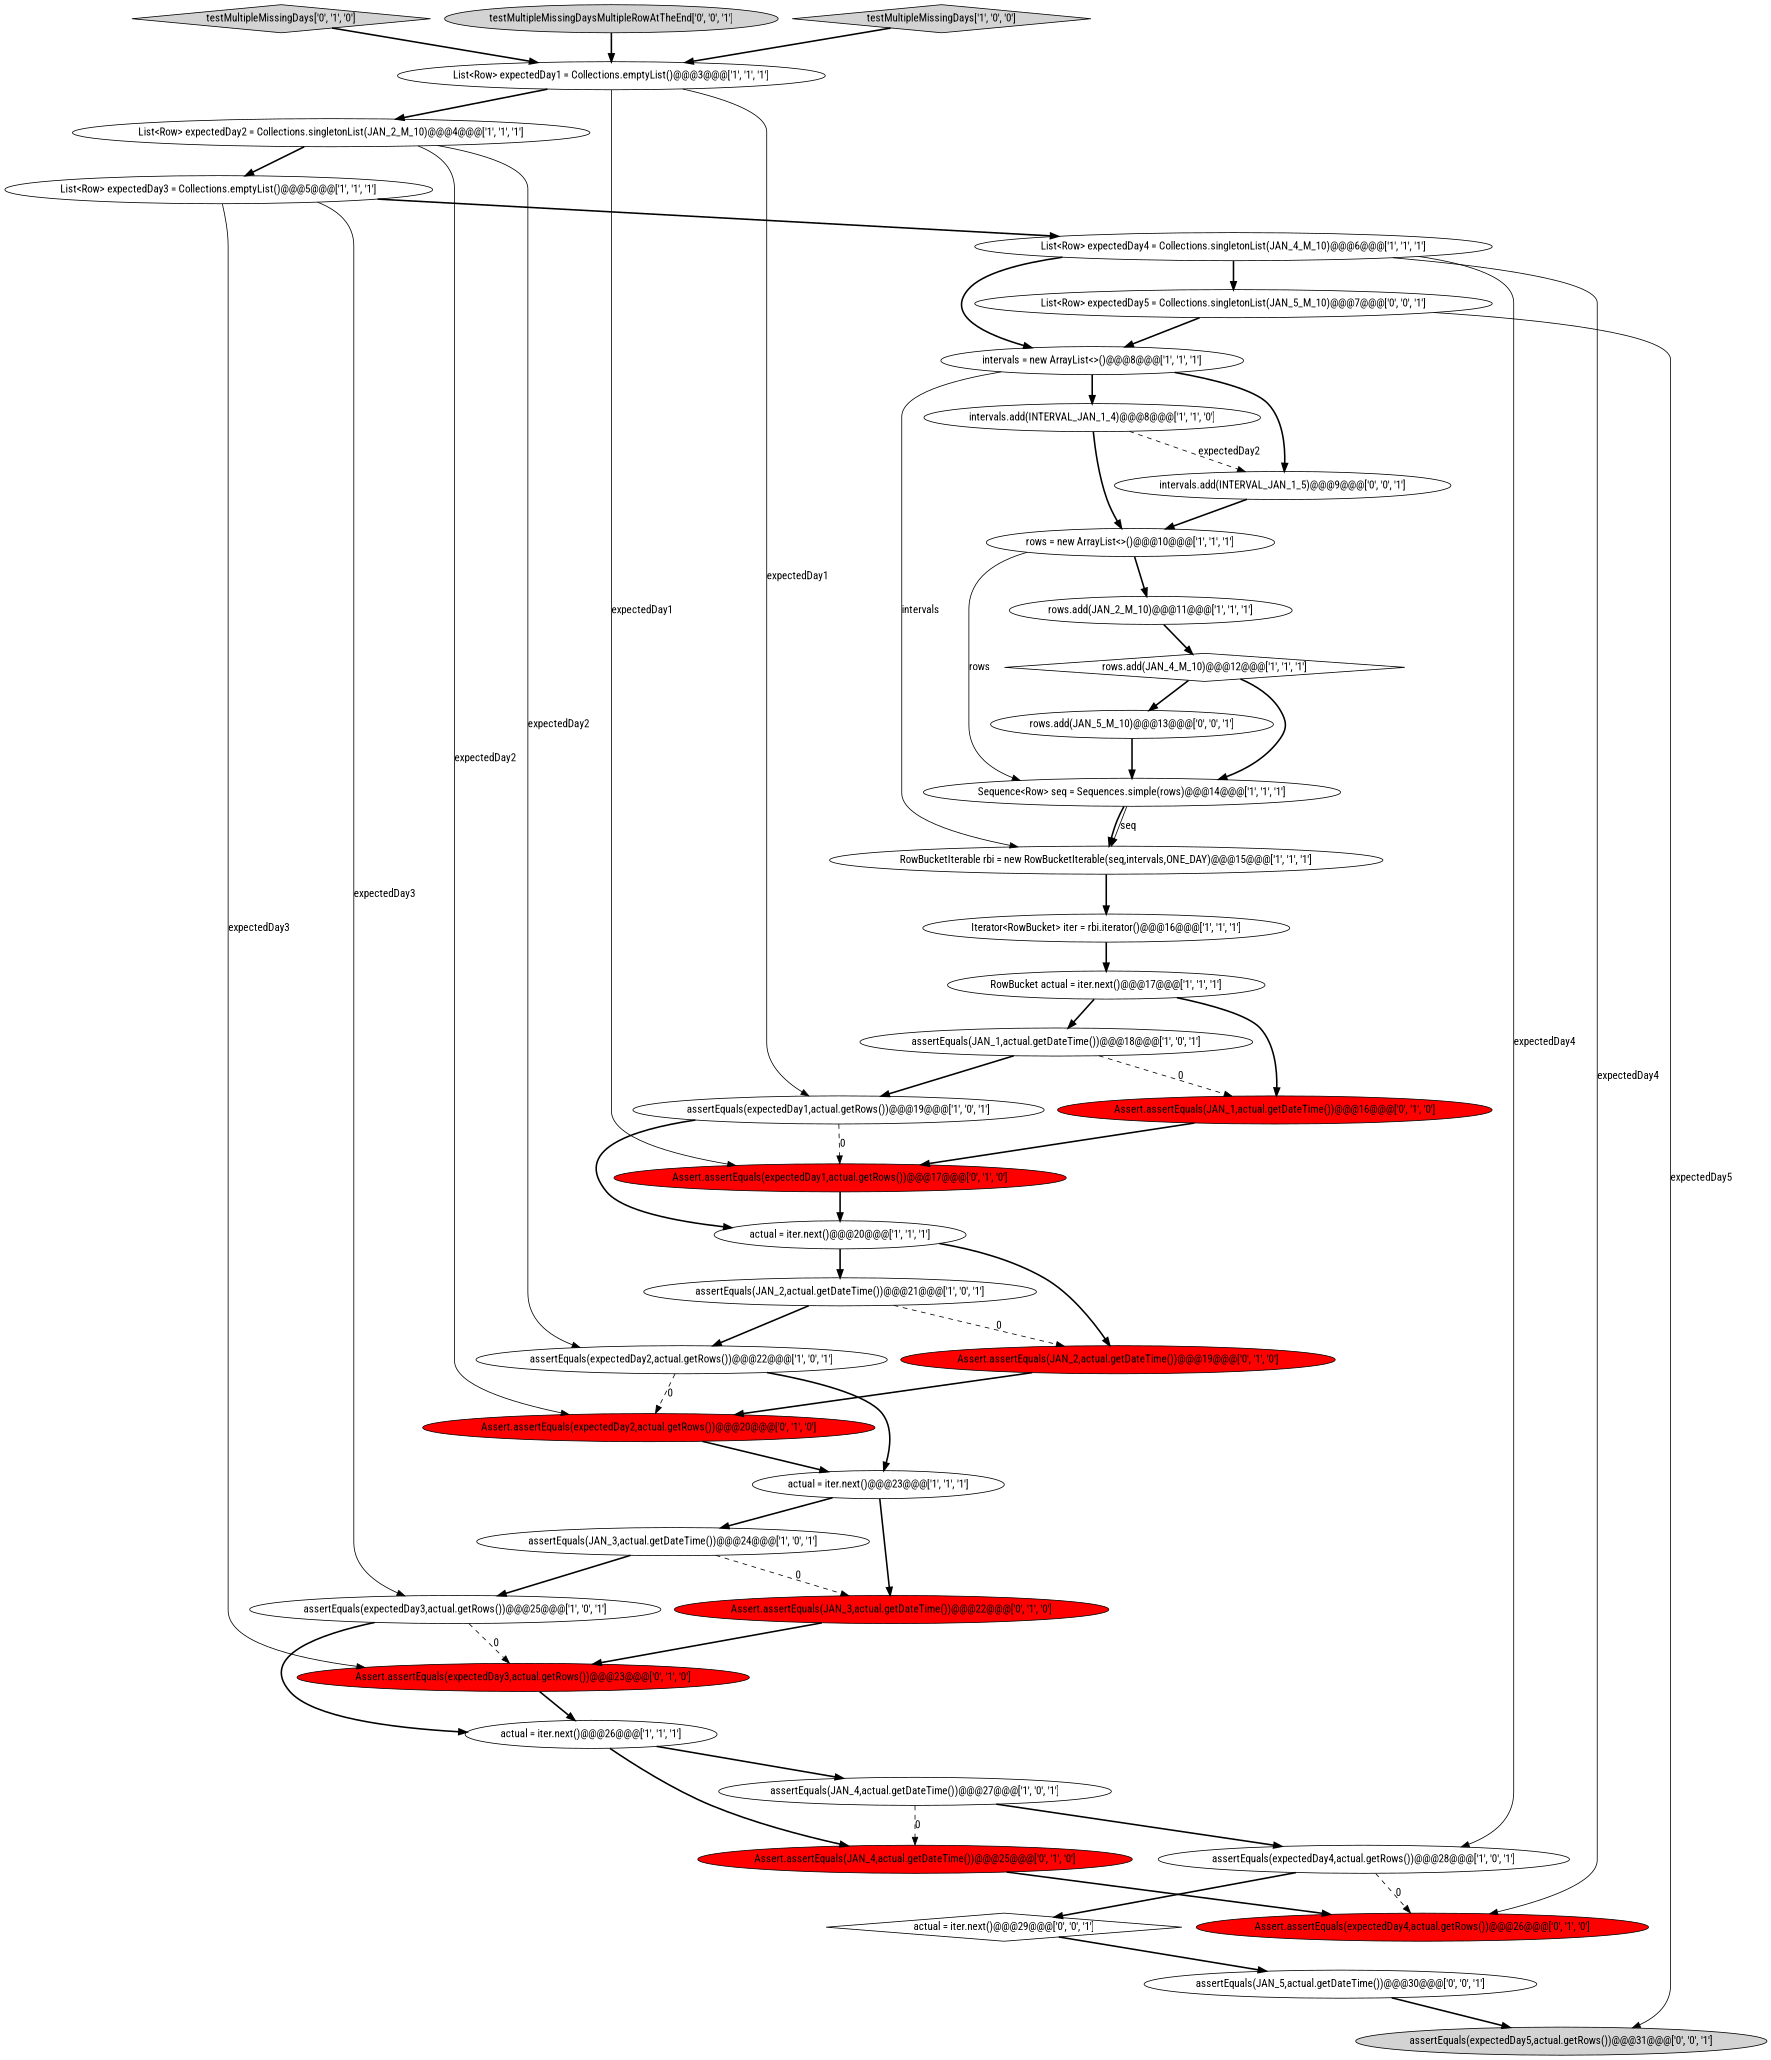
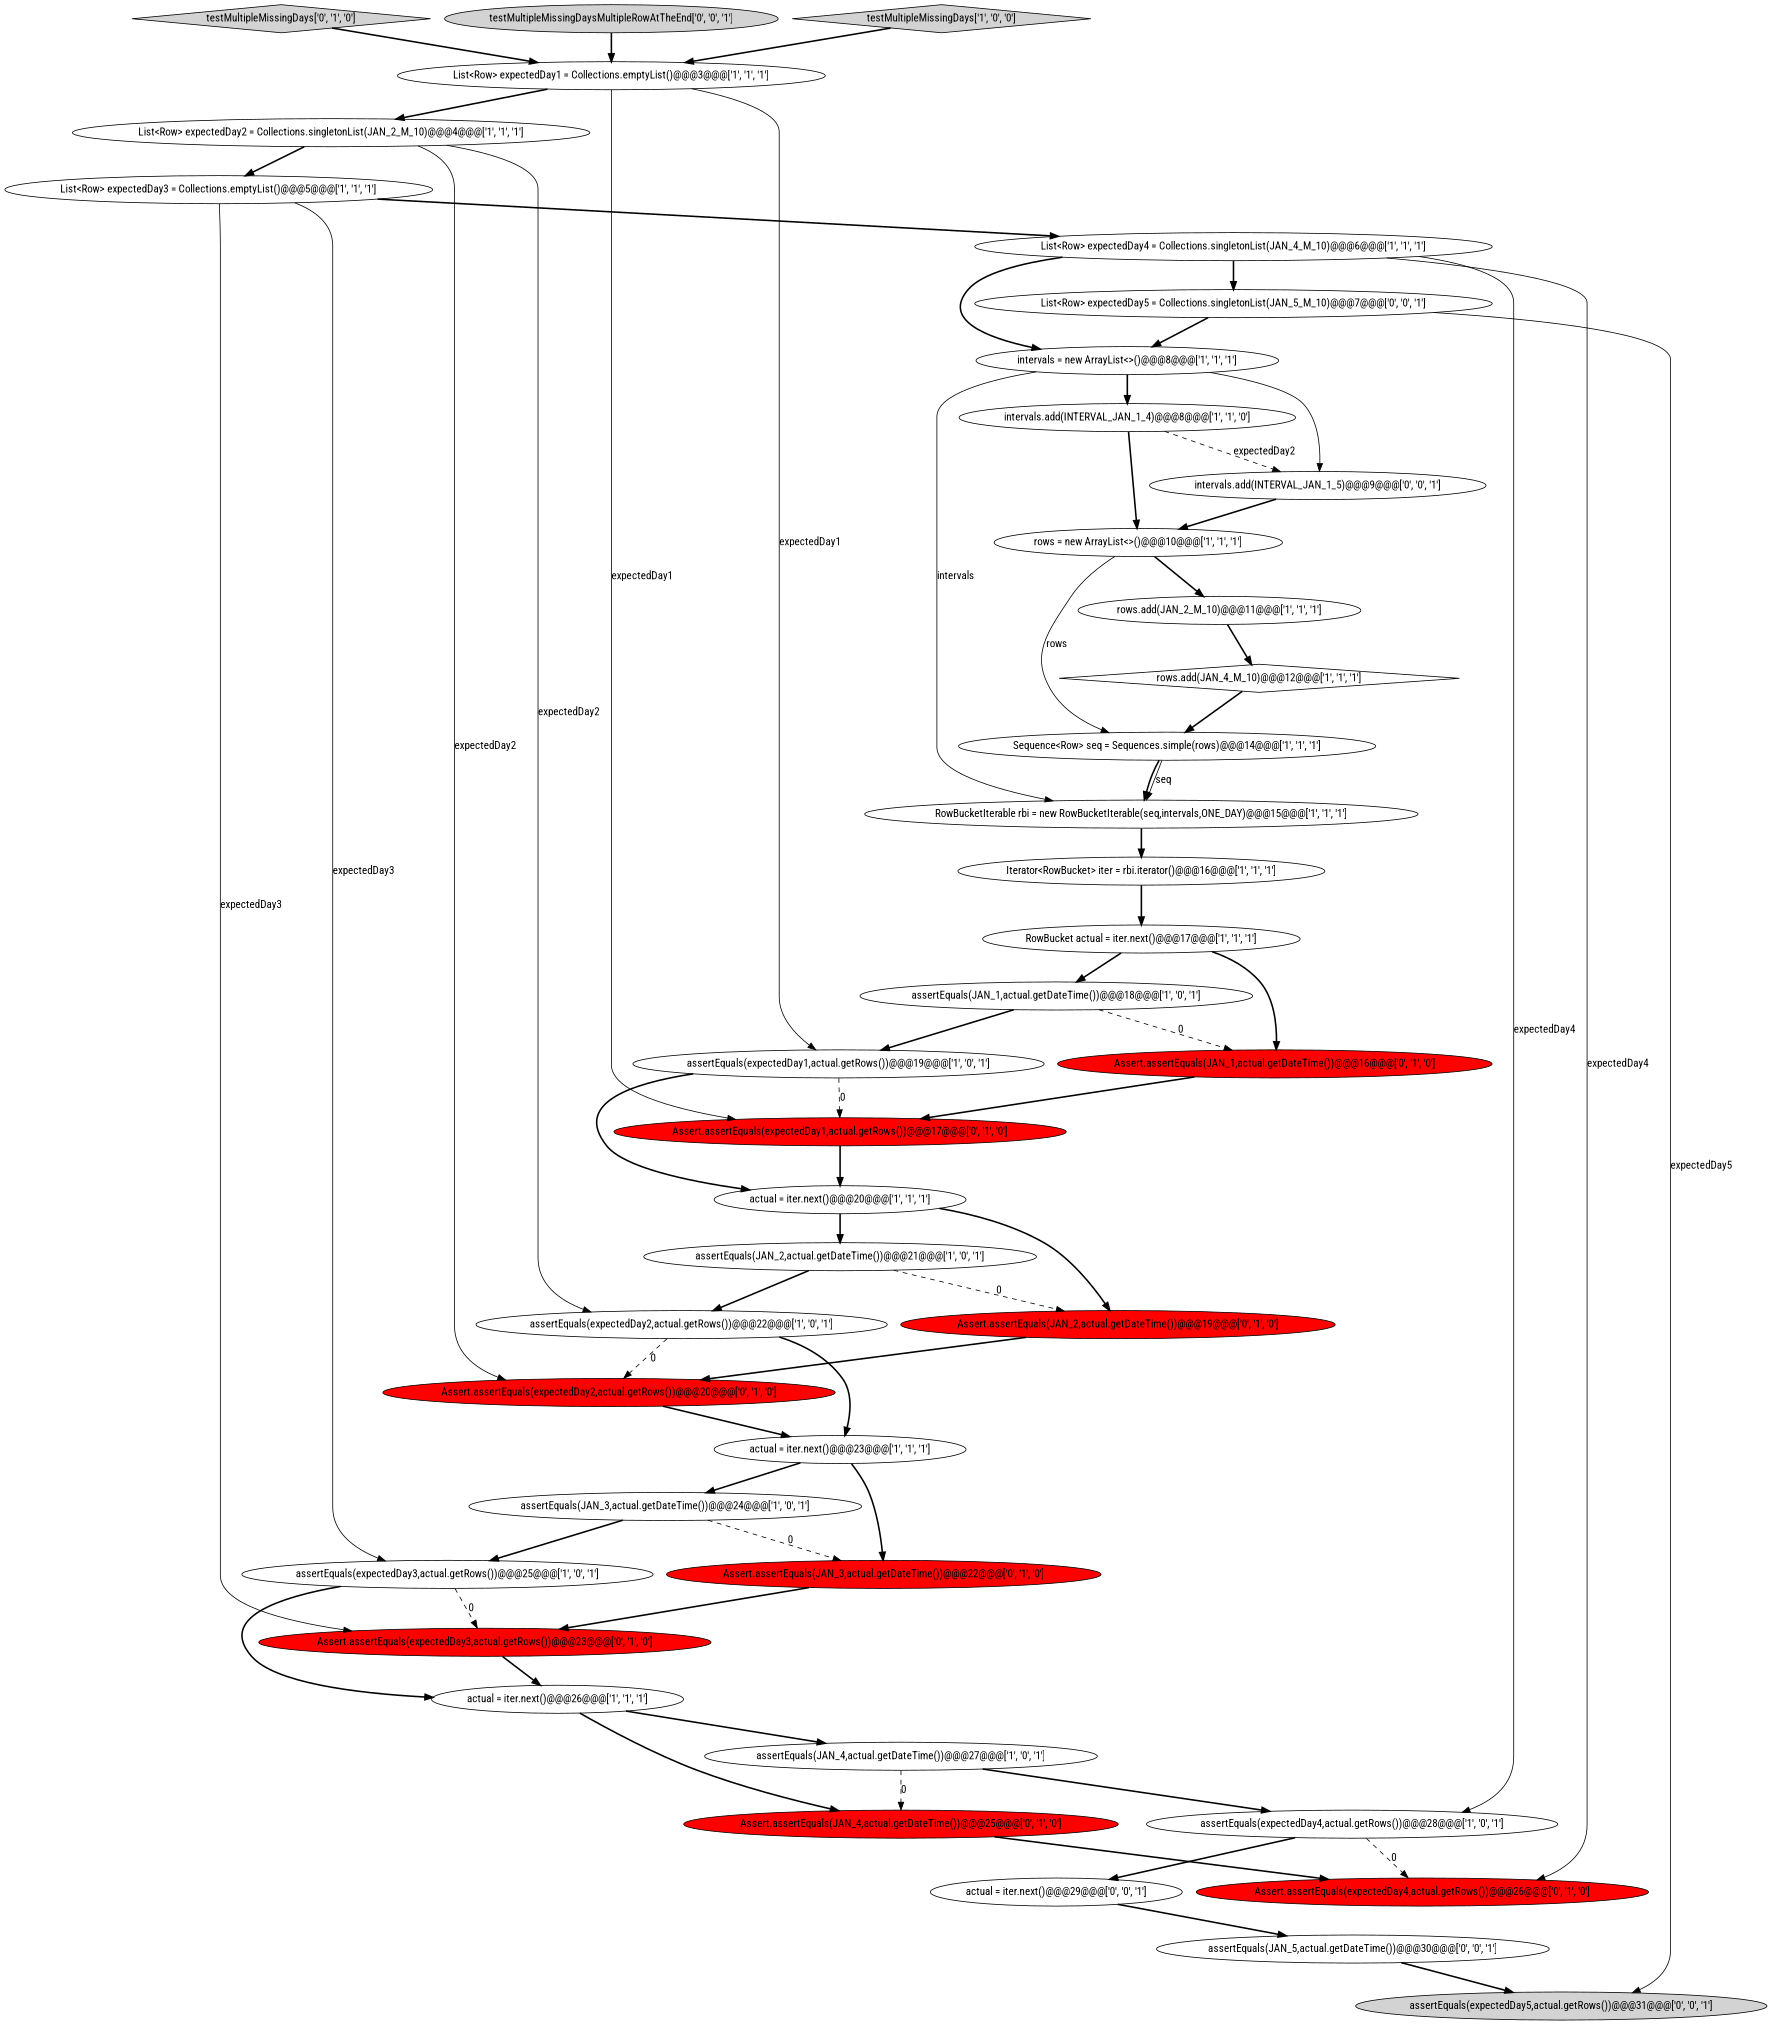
(1253, 394) -> (1288, 394)
(1132, 724) -> none
(1004, 1927) -> (1056, 1892)
